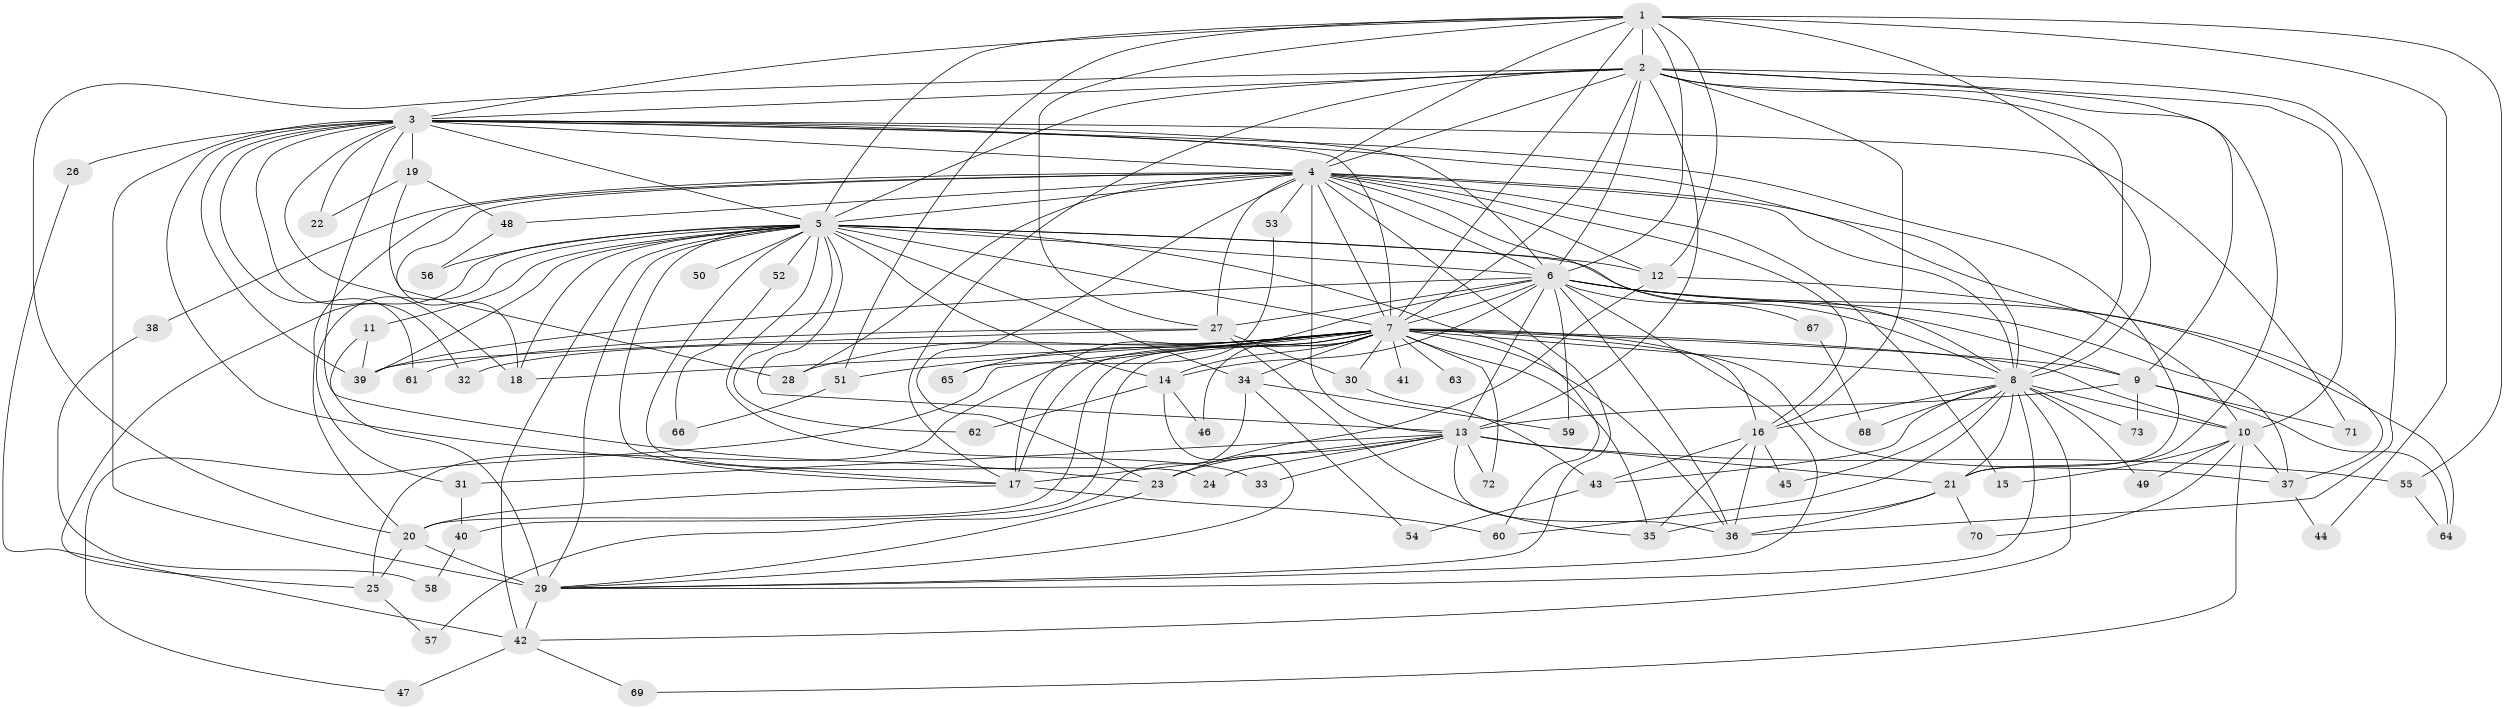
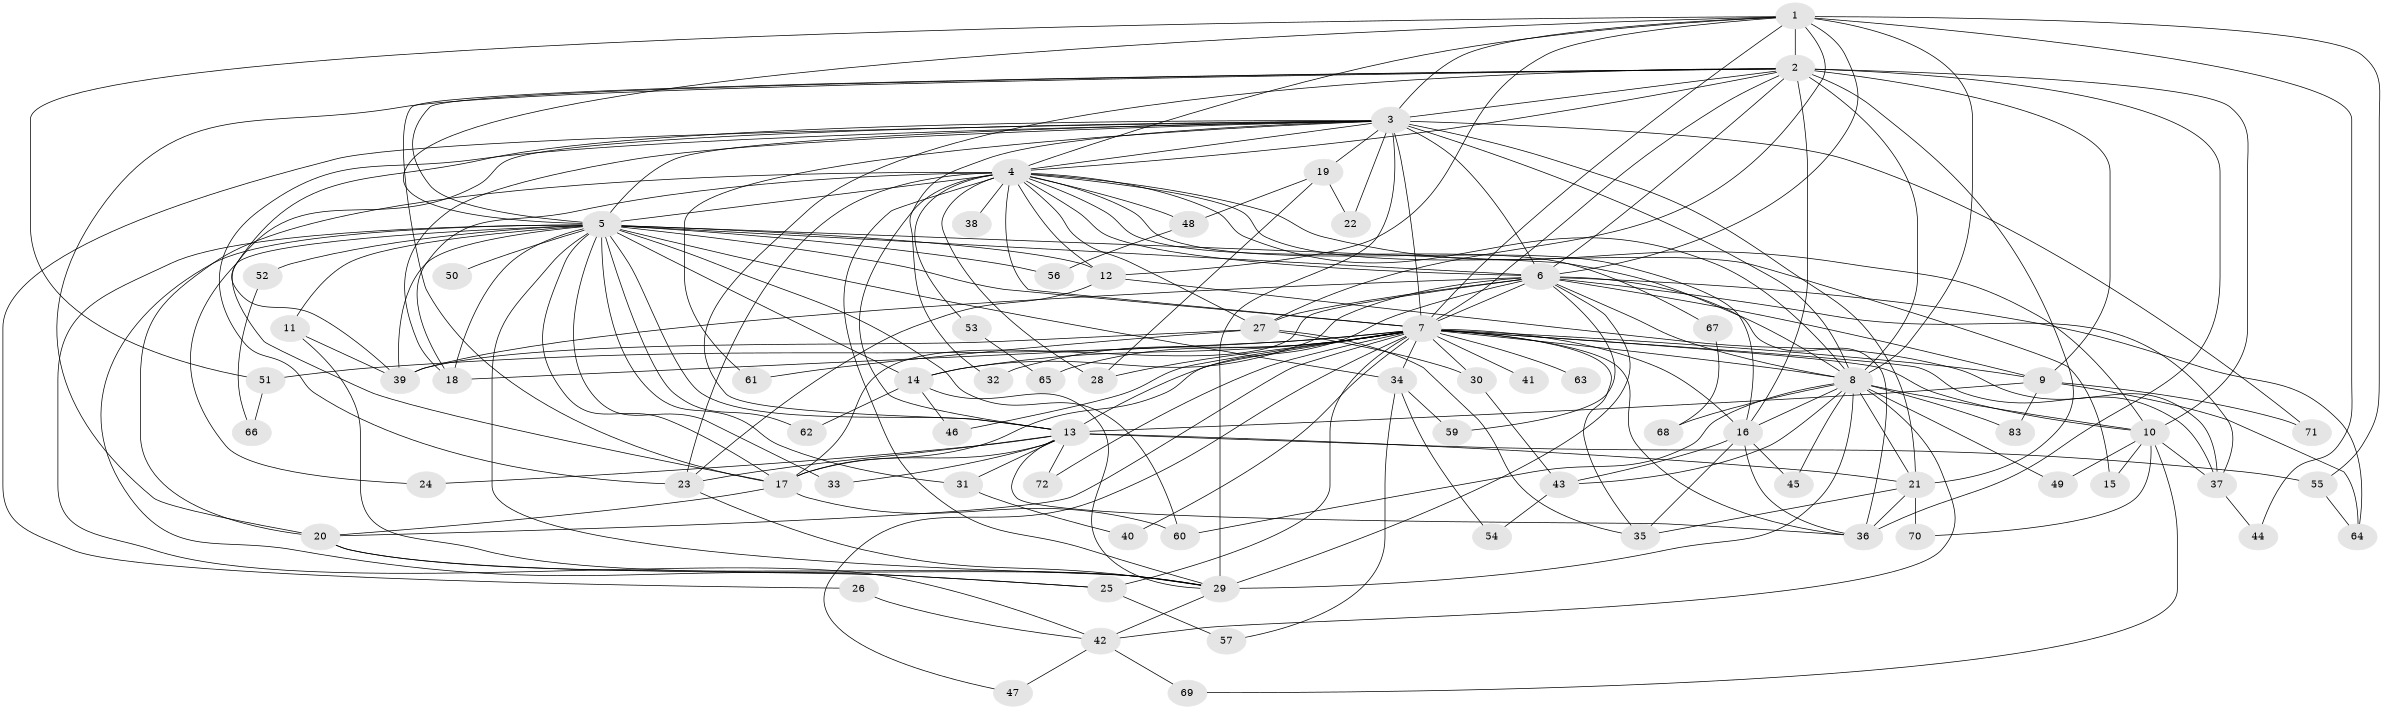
(2138, 433) -> (2015, 433)
(431, 589) -> none
